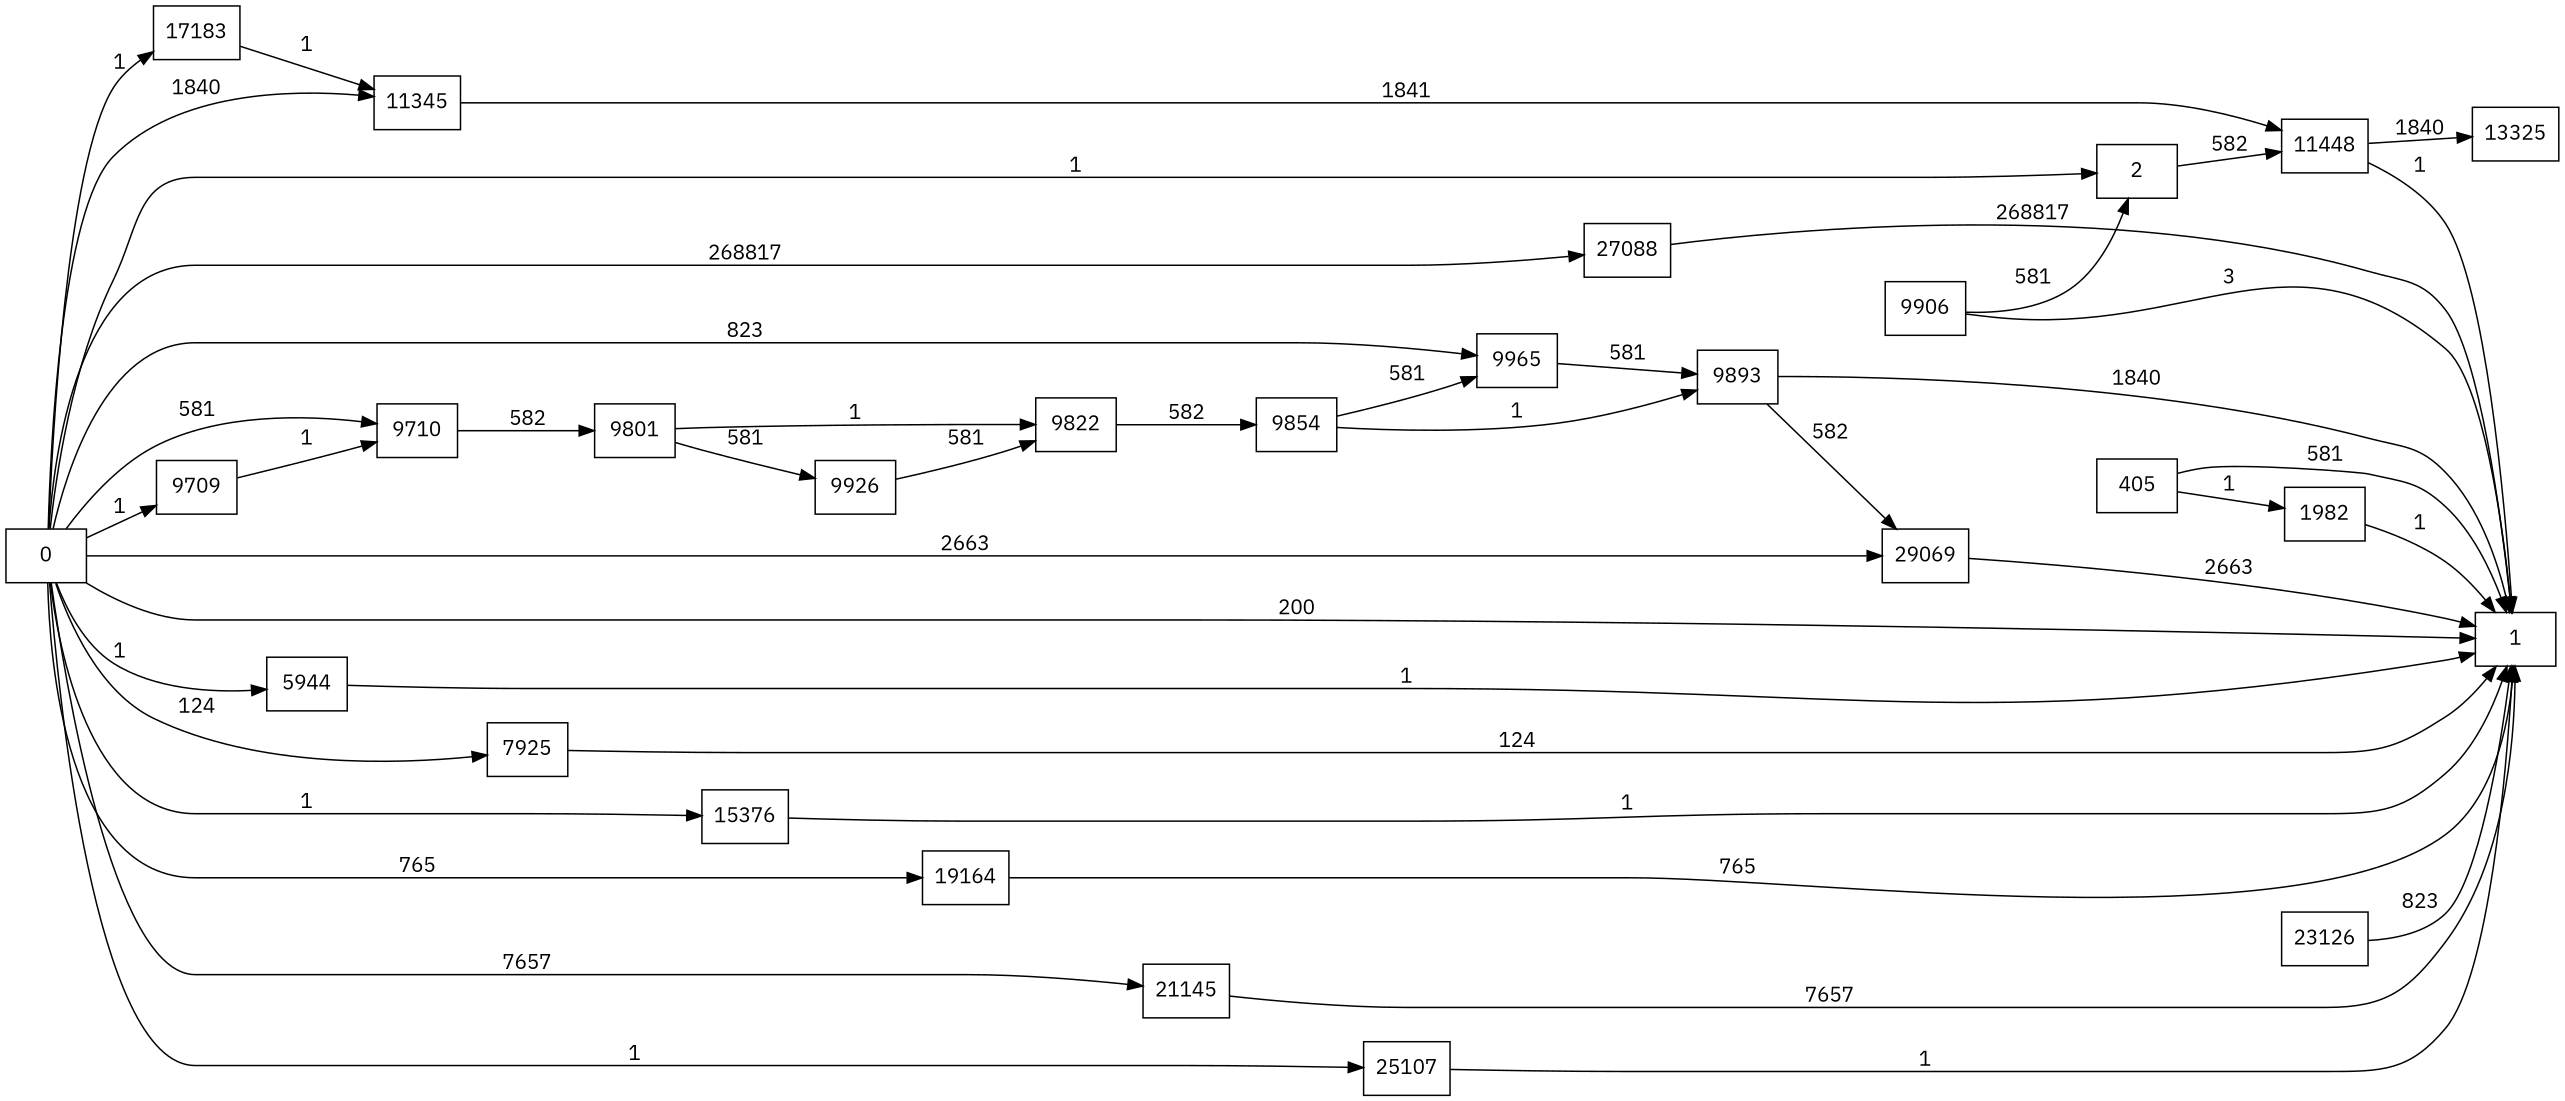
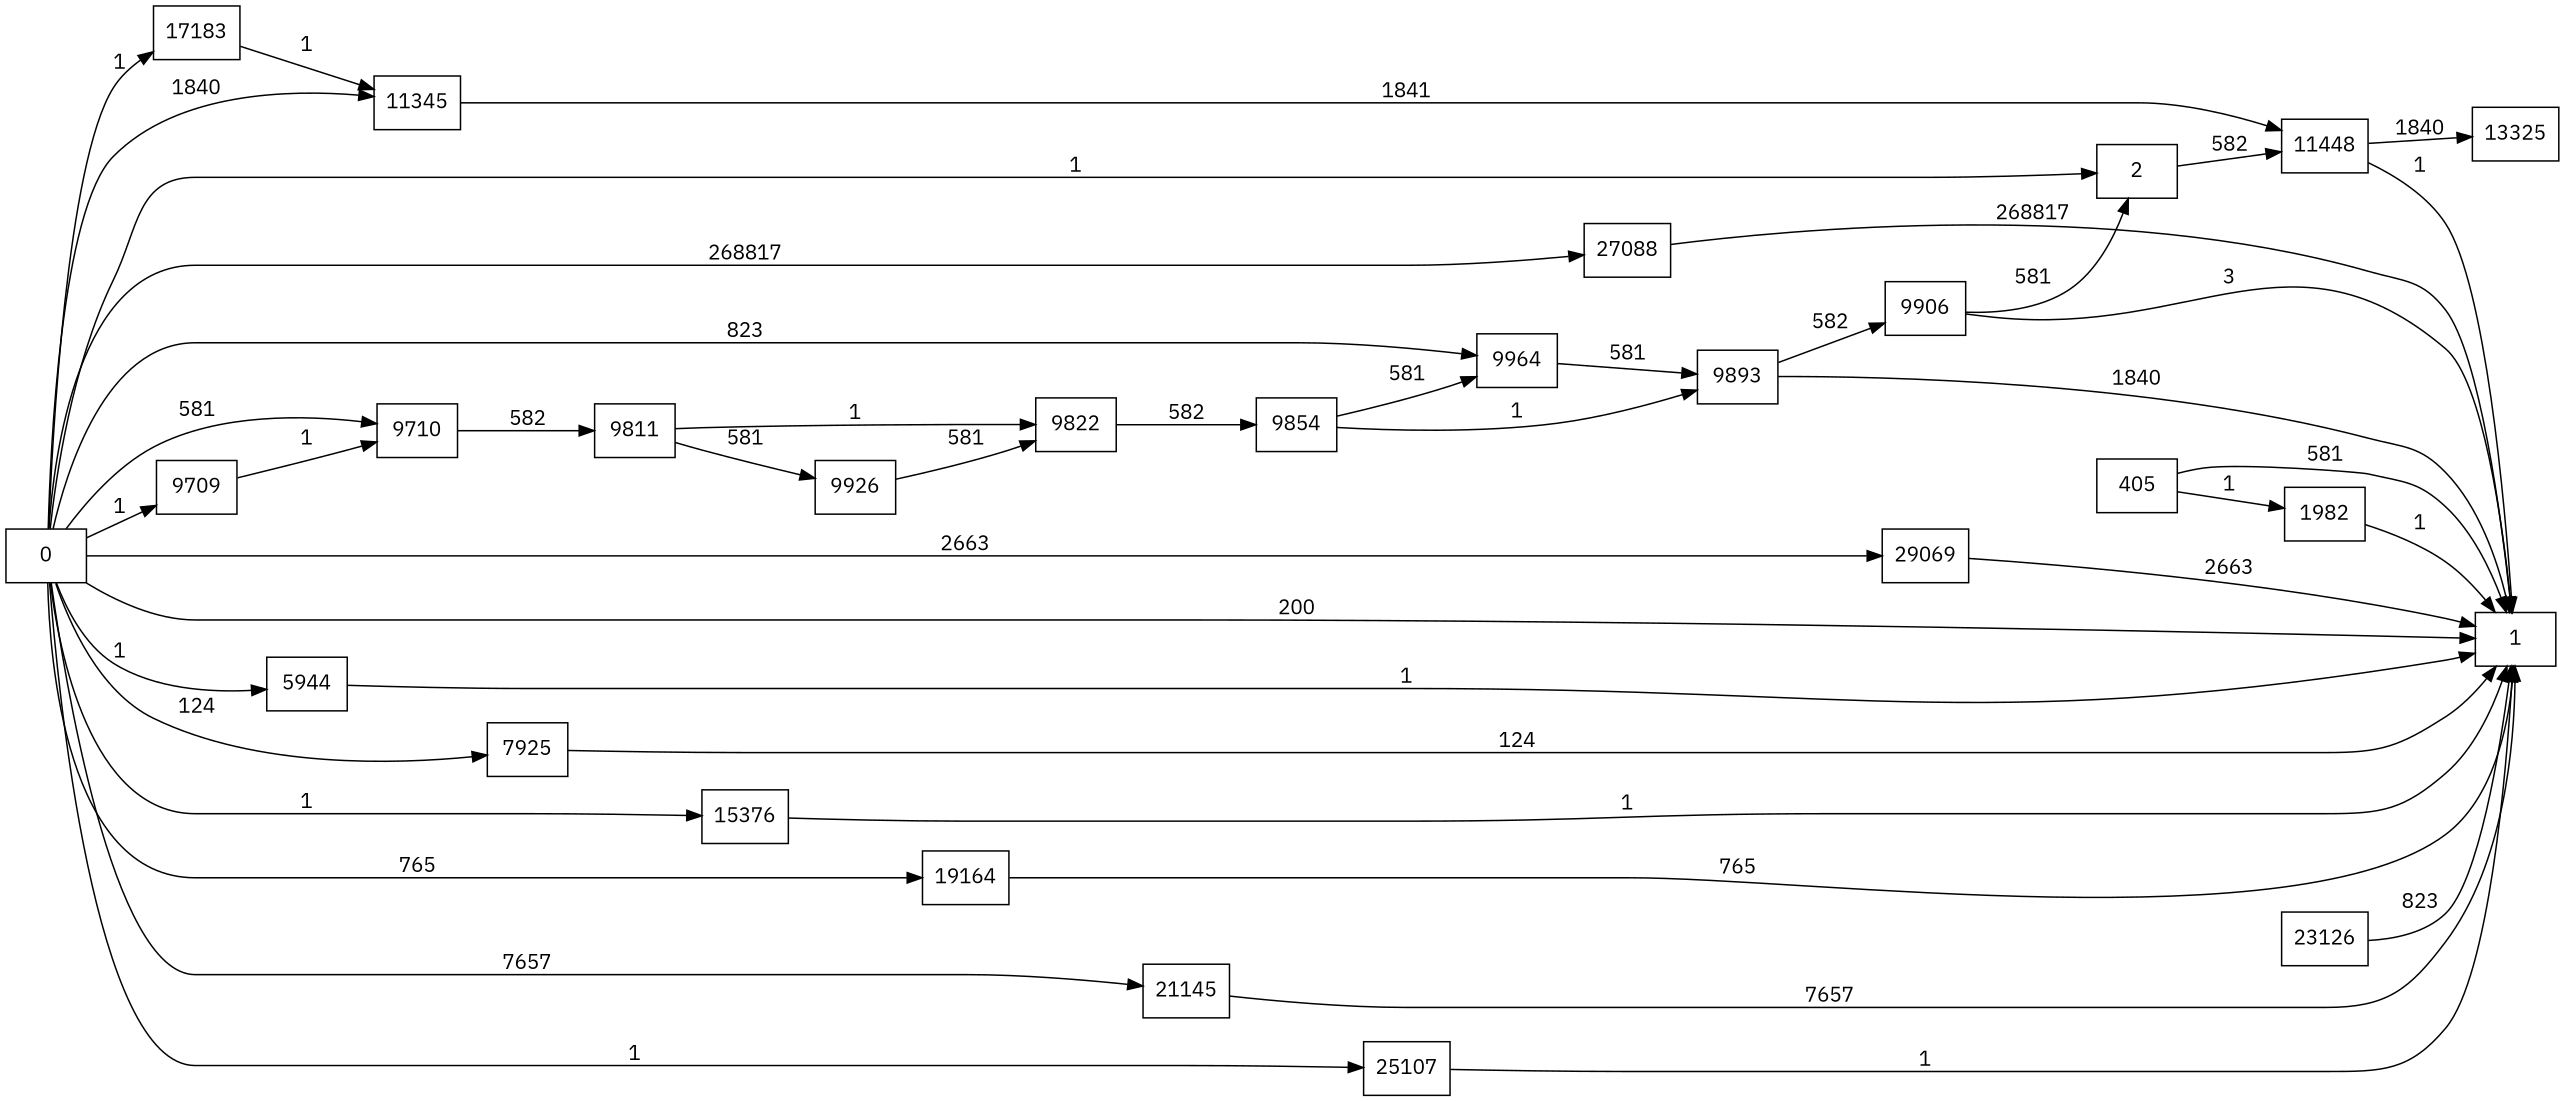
(1517, 361) -> (1517, 361)
(635, 431) -> (635, 431)
(1826, 461) -> (1824, 345)
